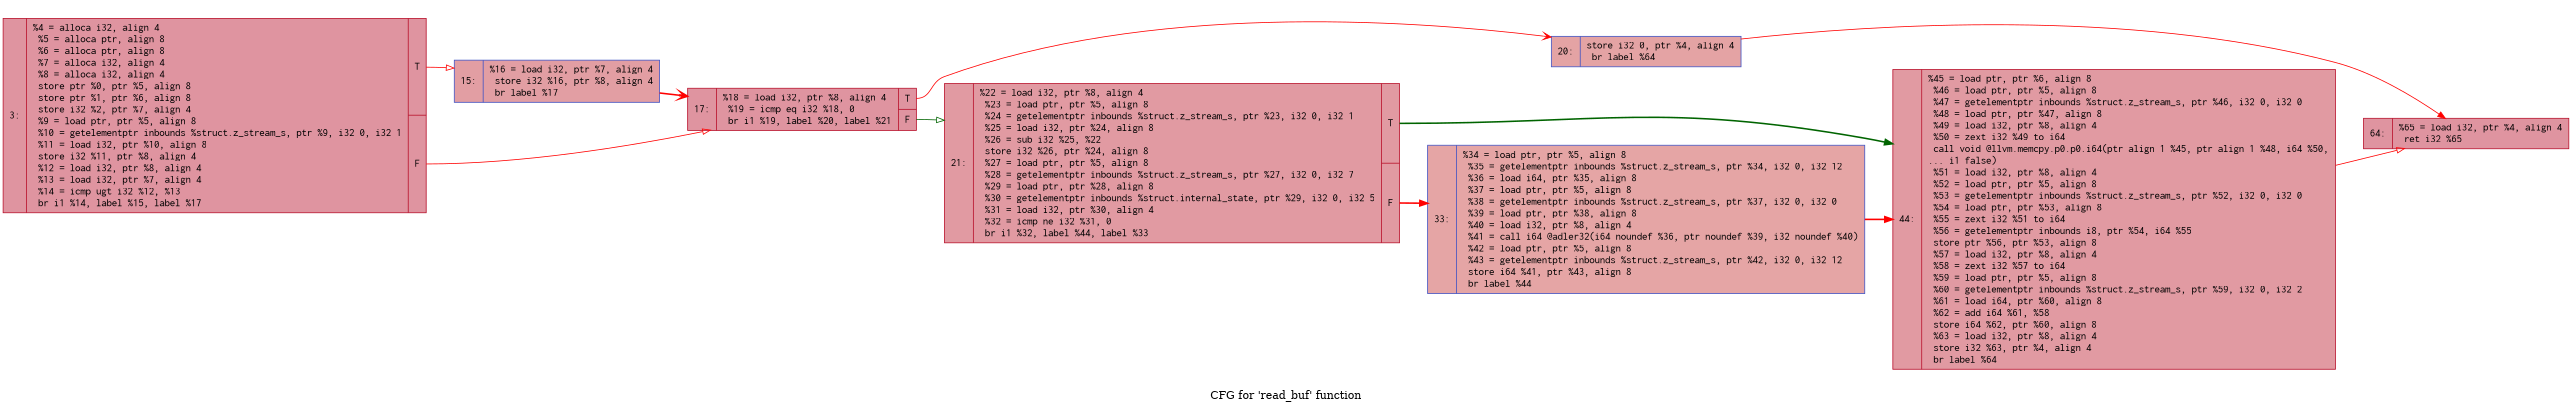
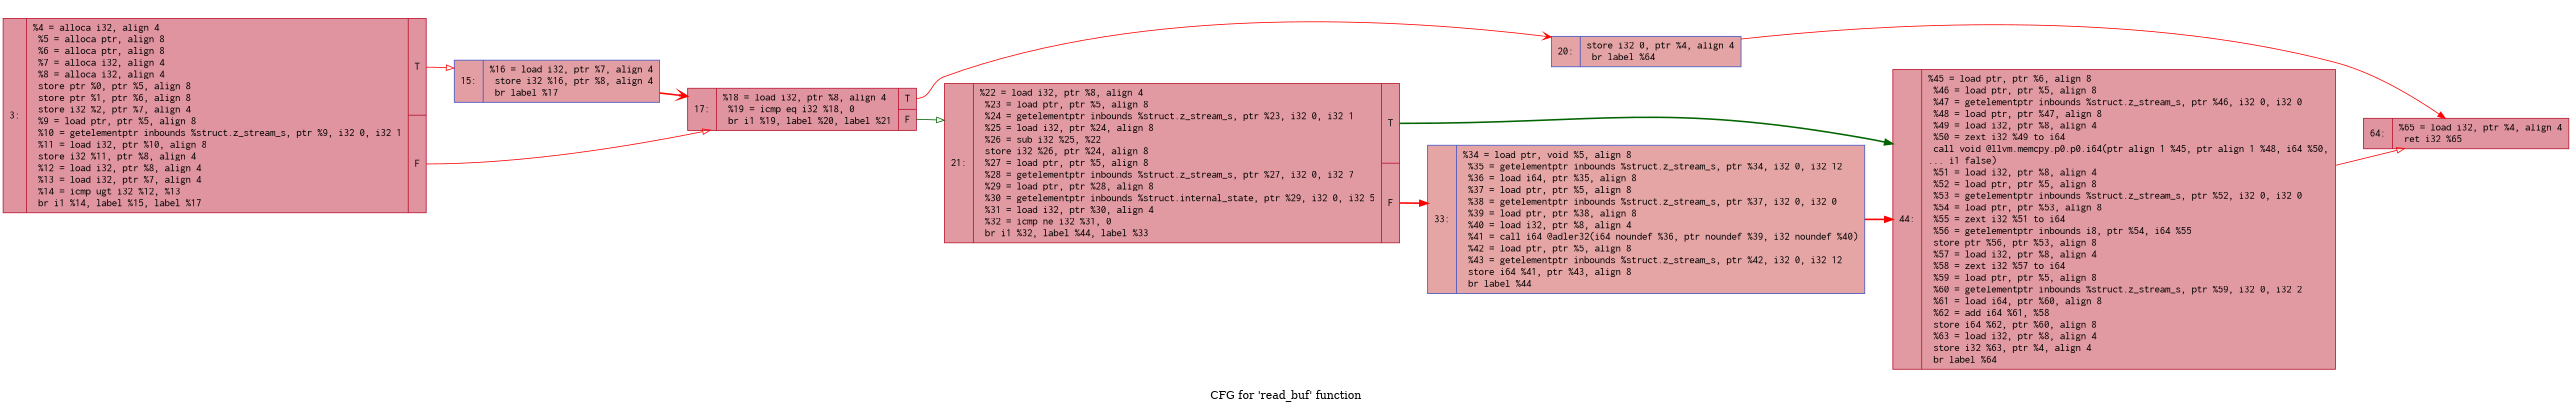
(1545, 155) -> (1547, 155)
